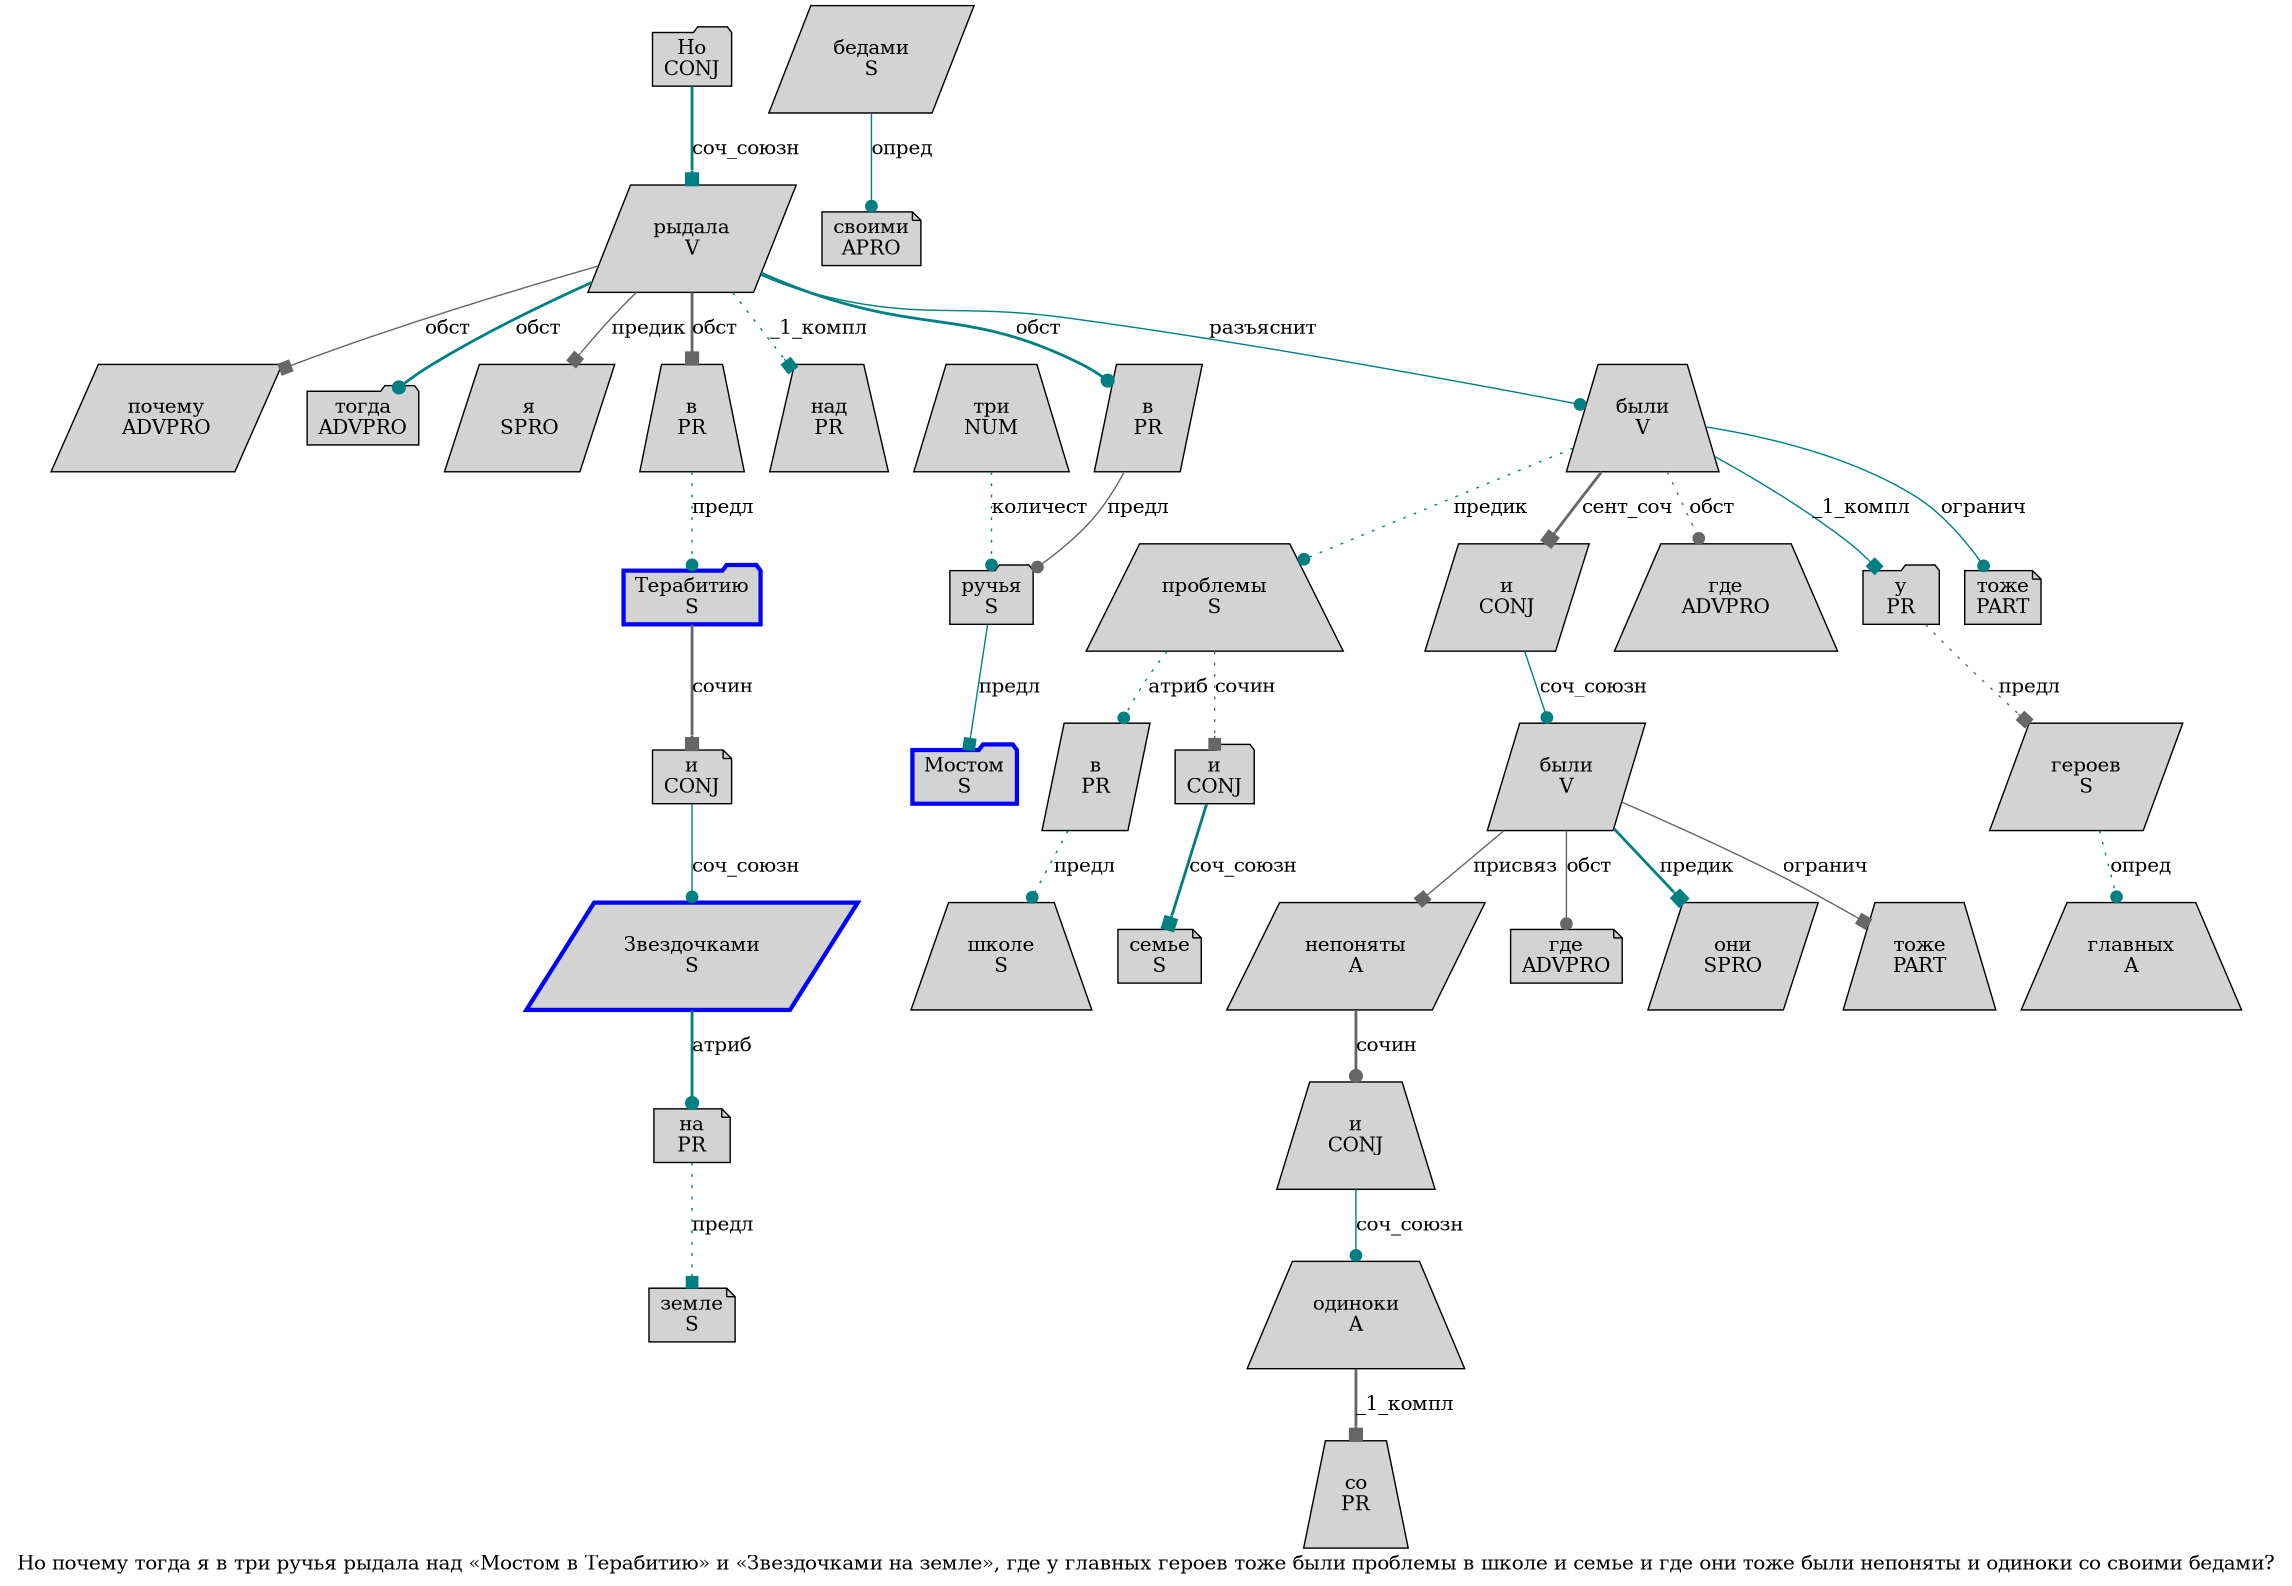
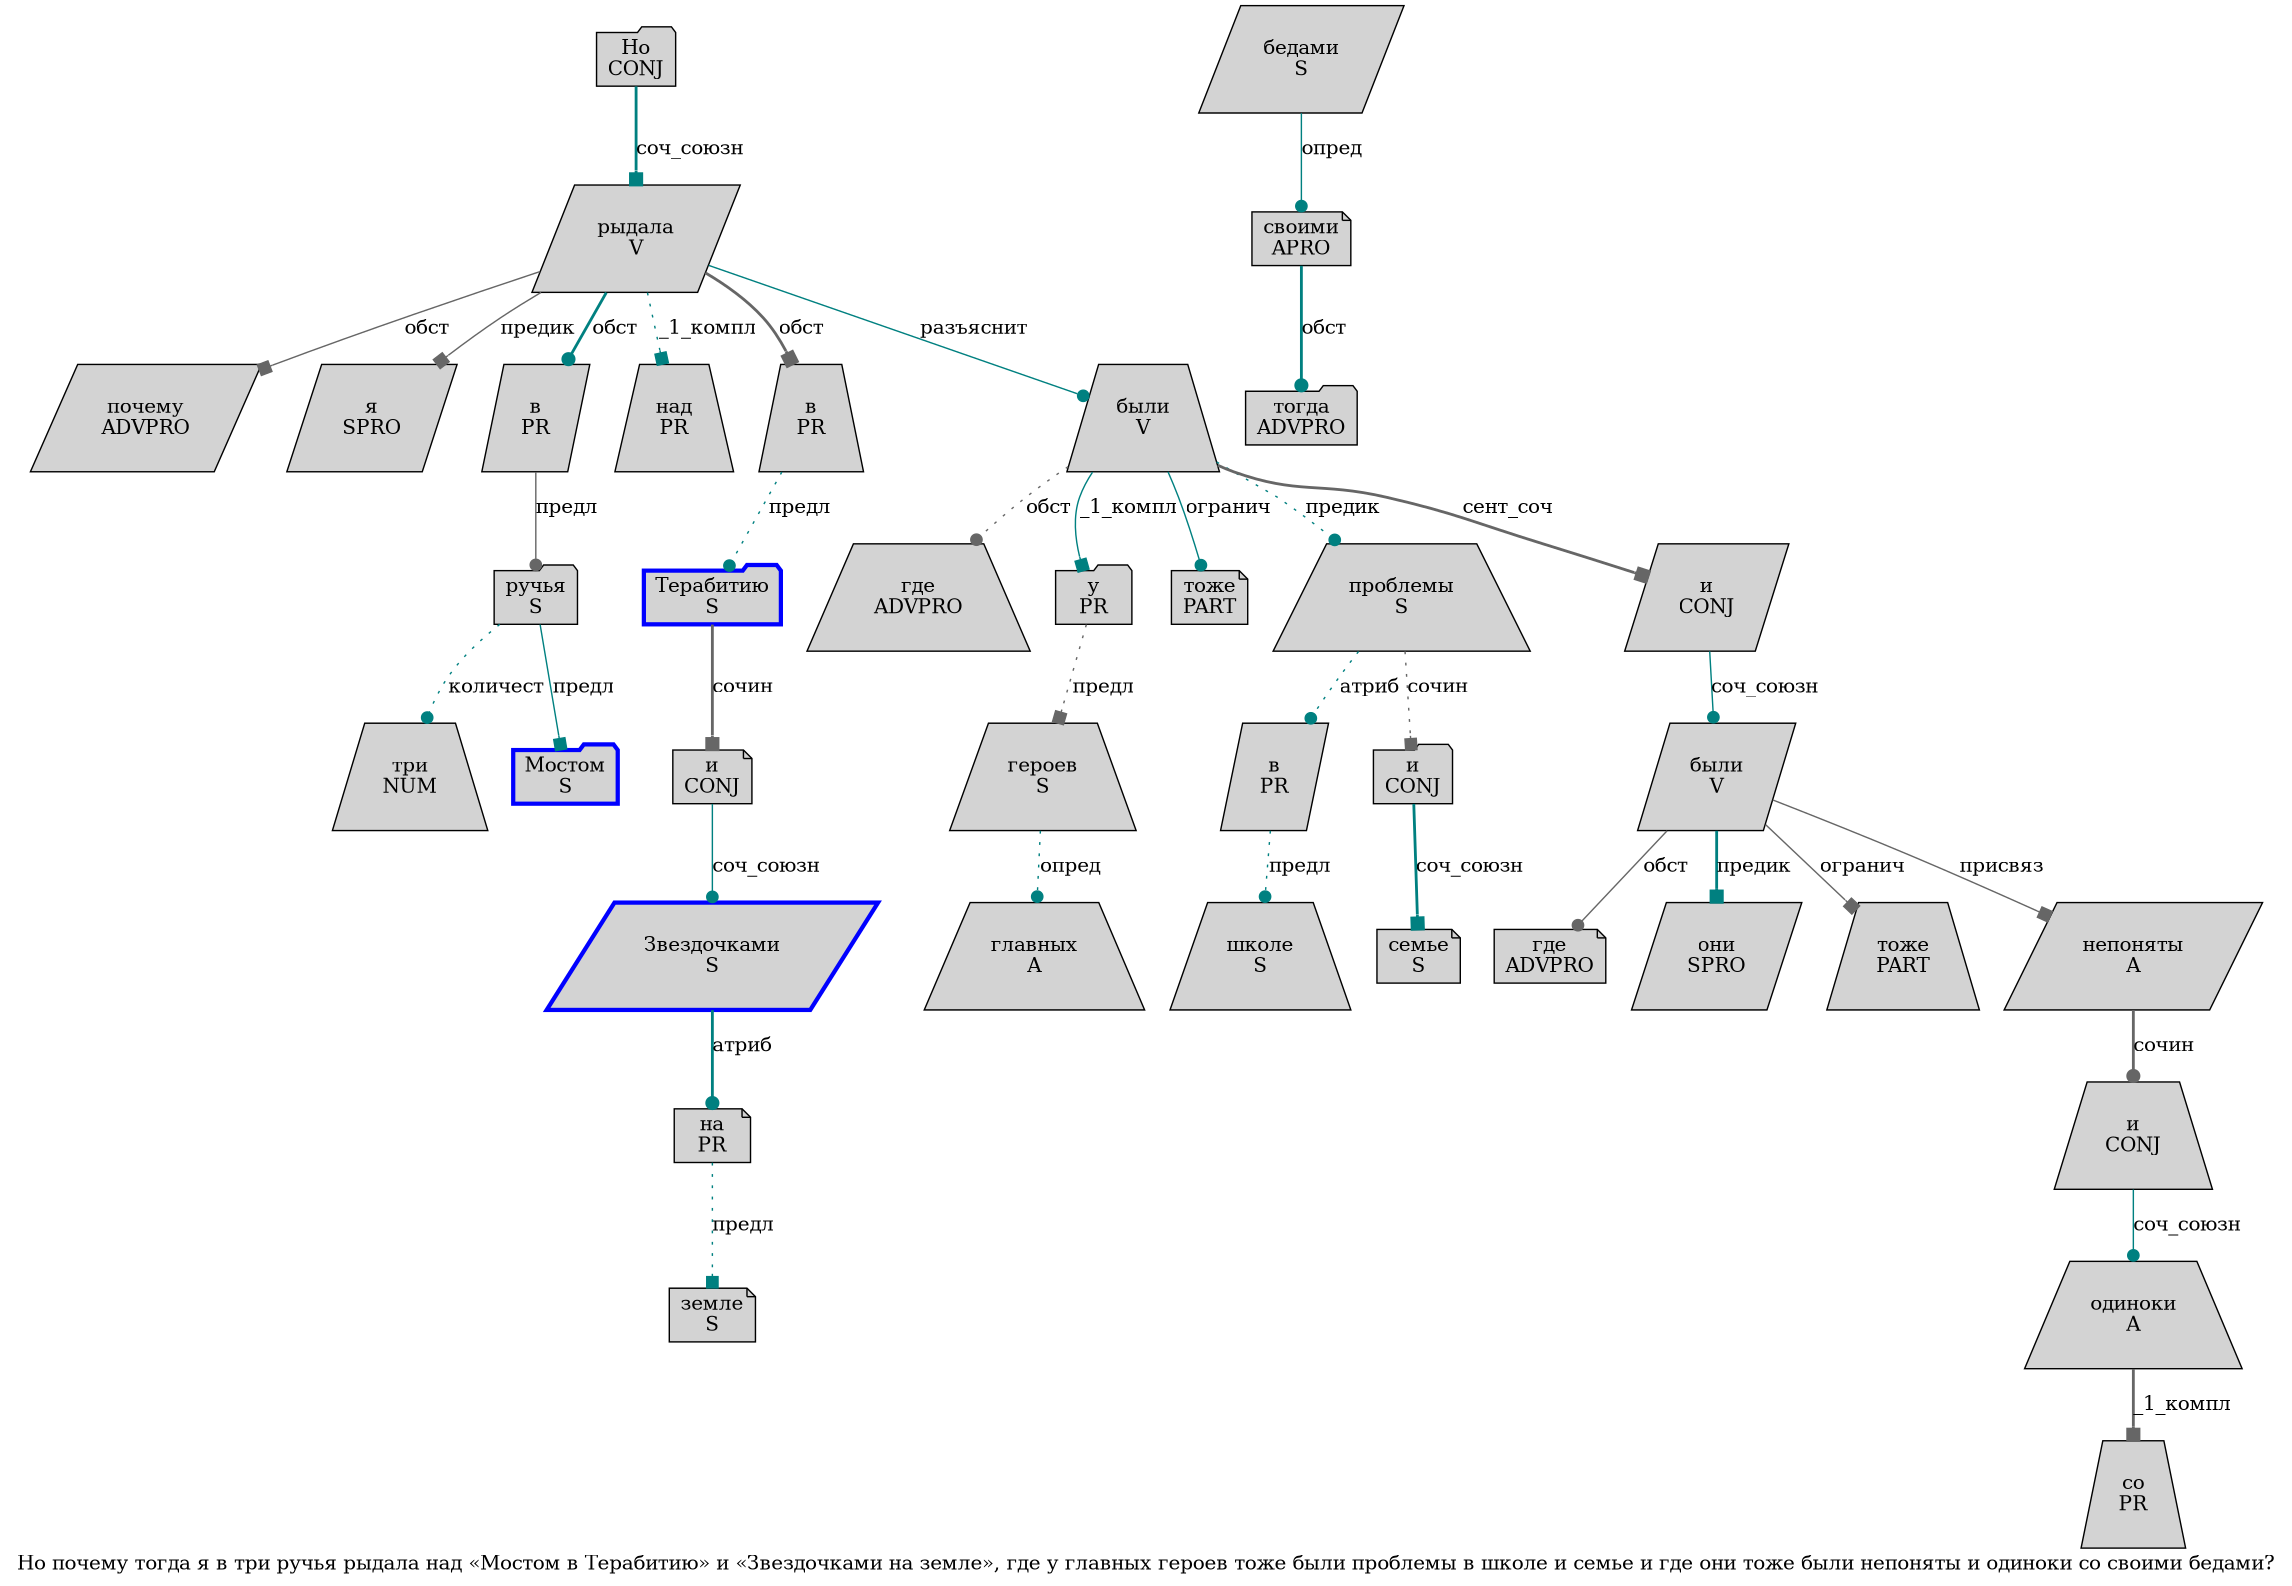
(495, 329) -> (1301, 323)
(992, 515) -> (458, 663)
(2086, 777) -> (1043, 777)
